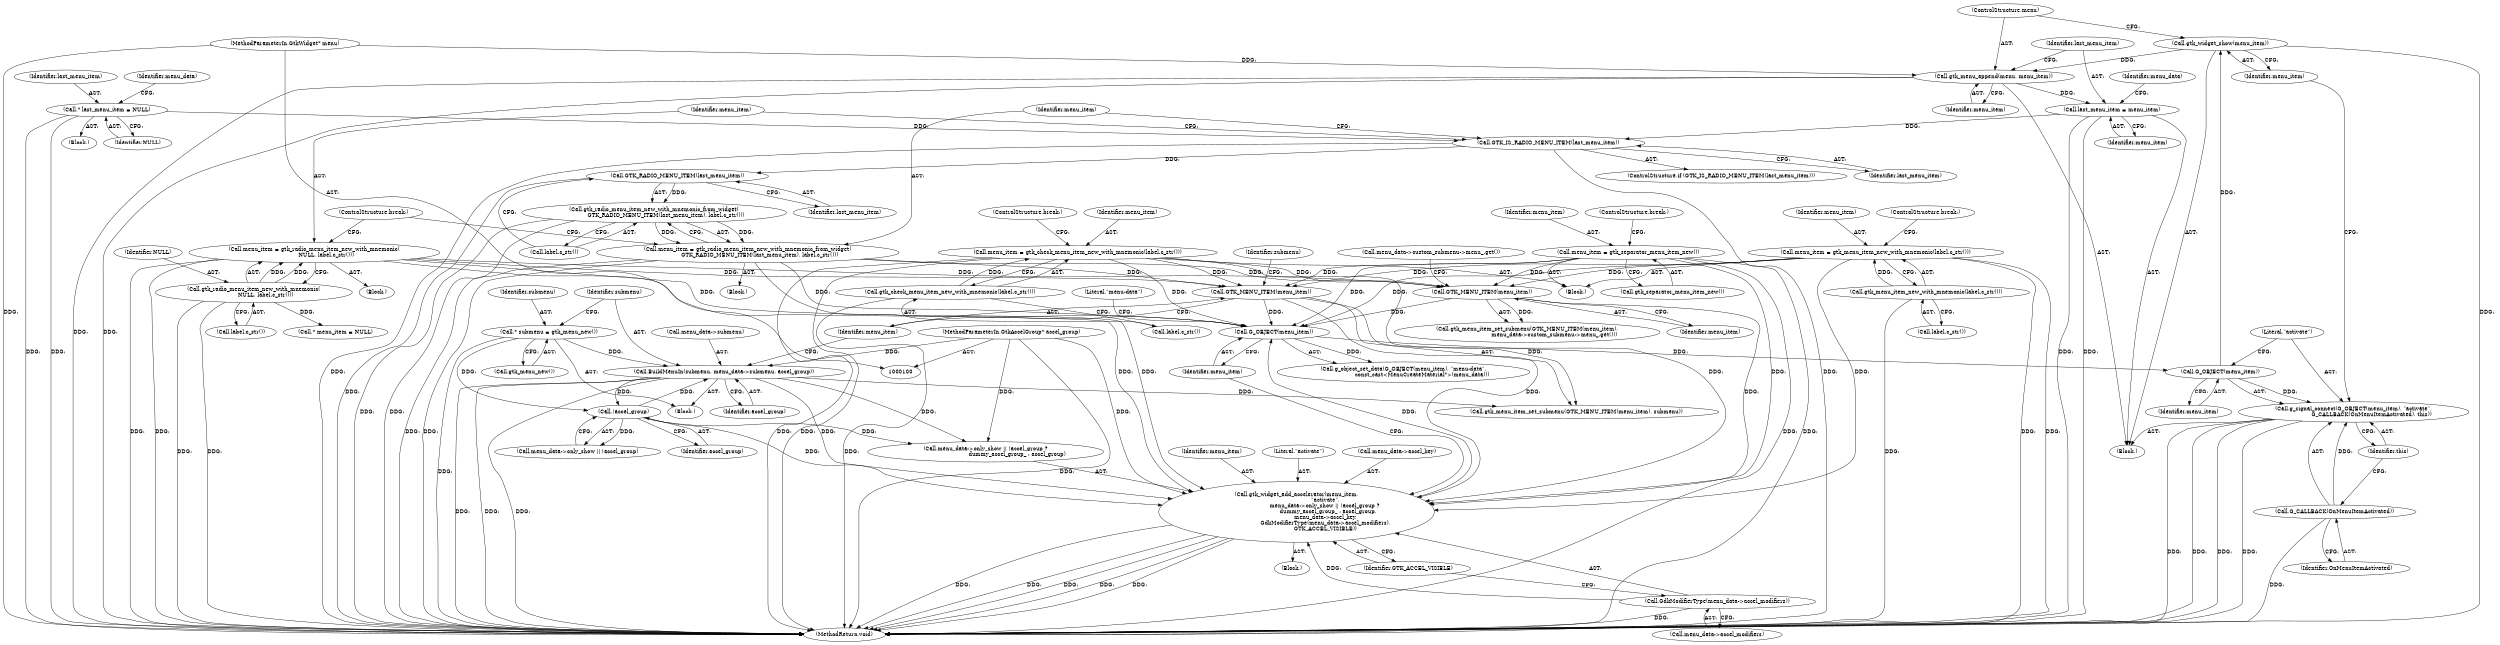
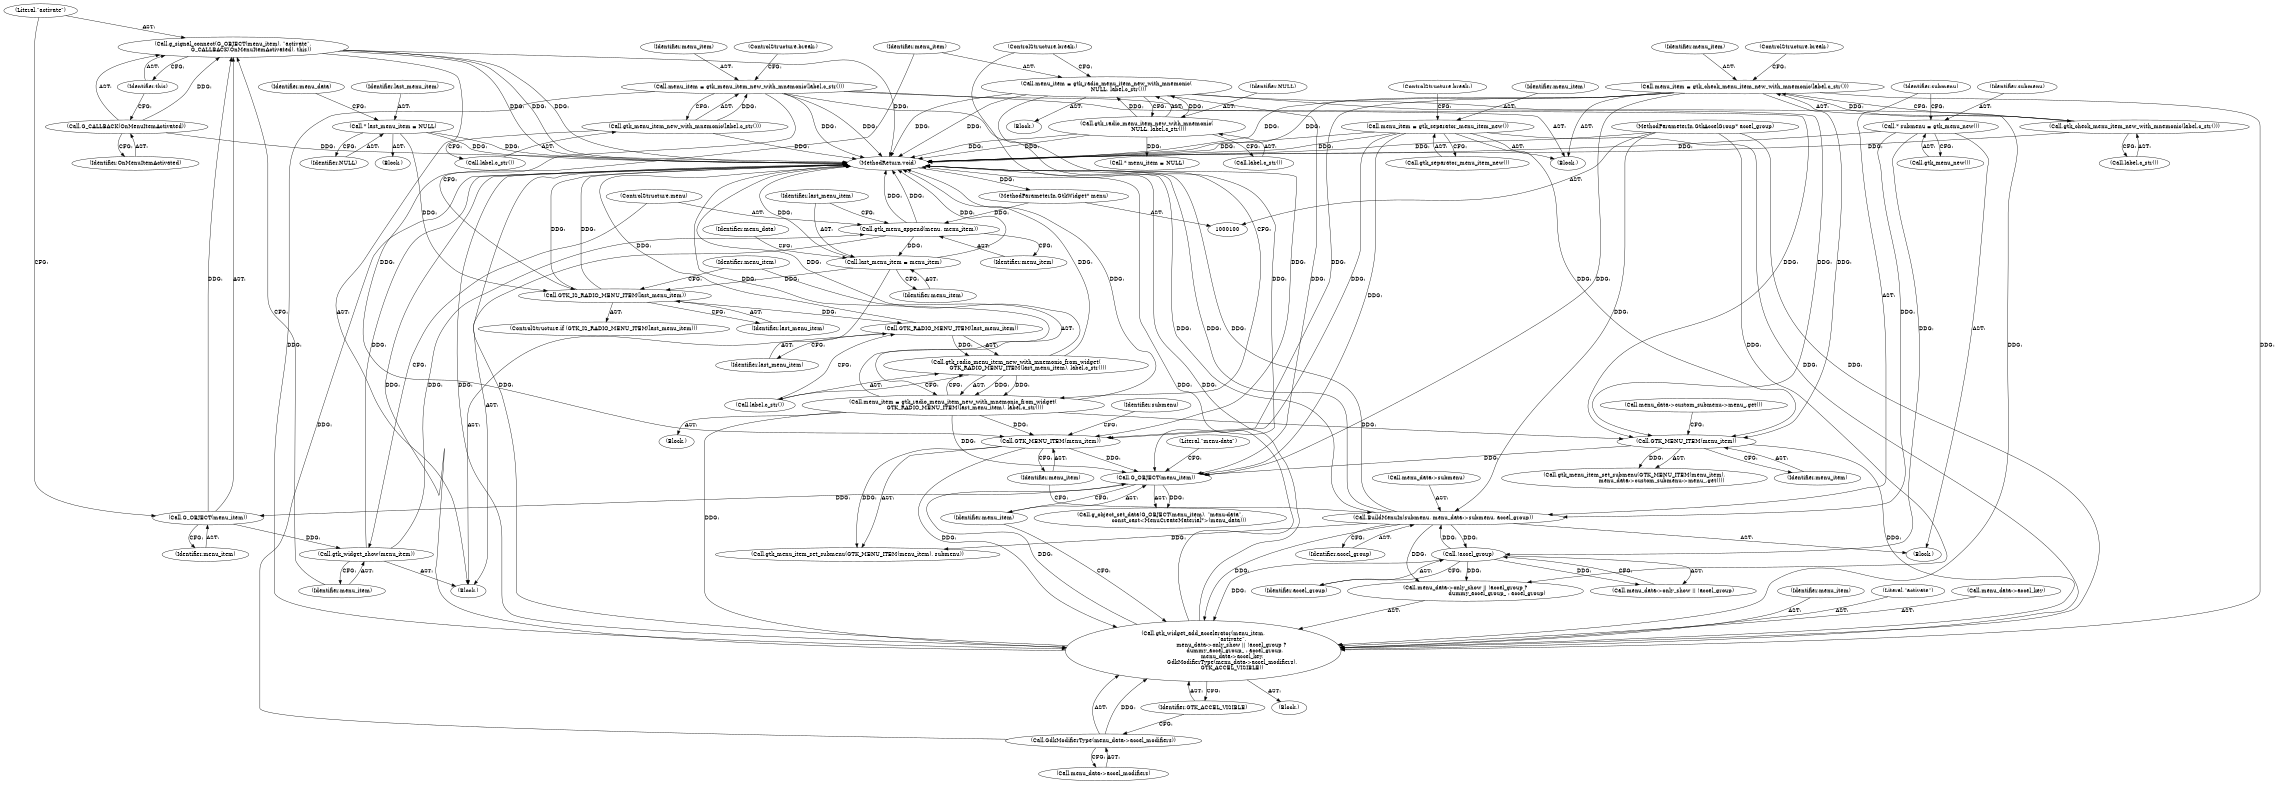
(27, 620) -> (973, 177)
